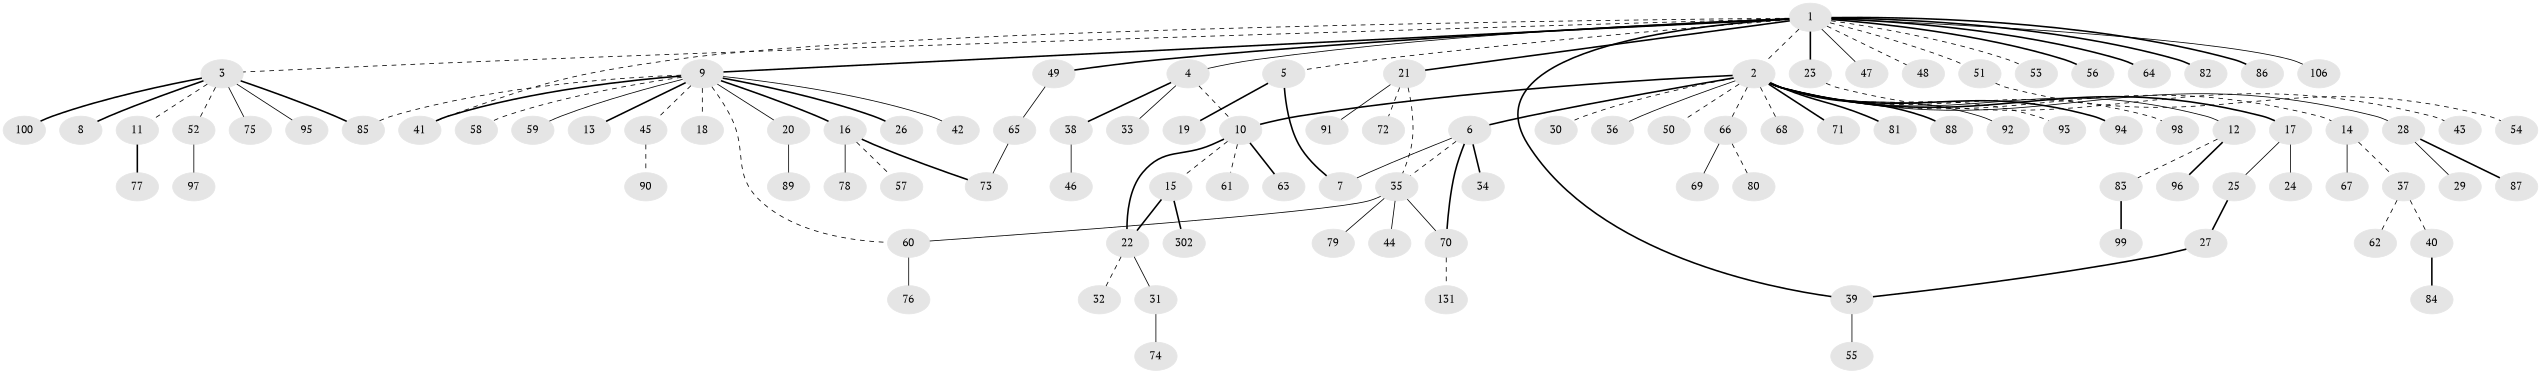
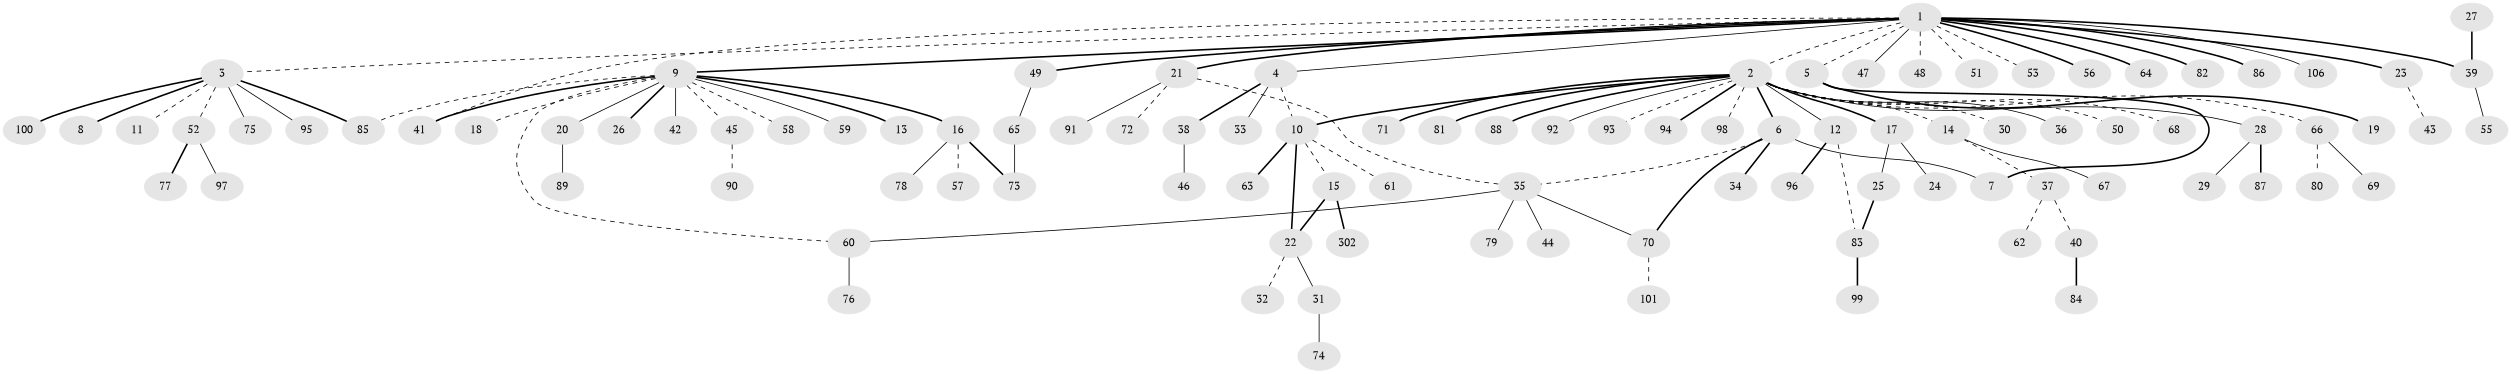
(2517, 130) -> none
(137, 159) -> (180, 159)
(2220, 215) -> (1868, 215)
(1446, 300) -> (1649, 300)
